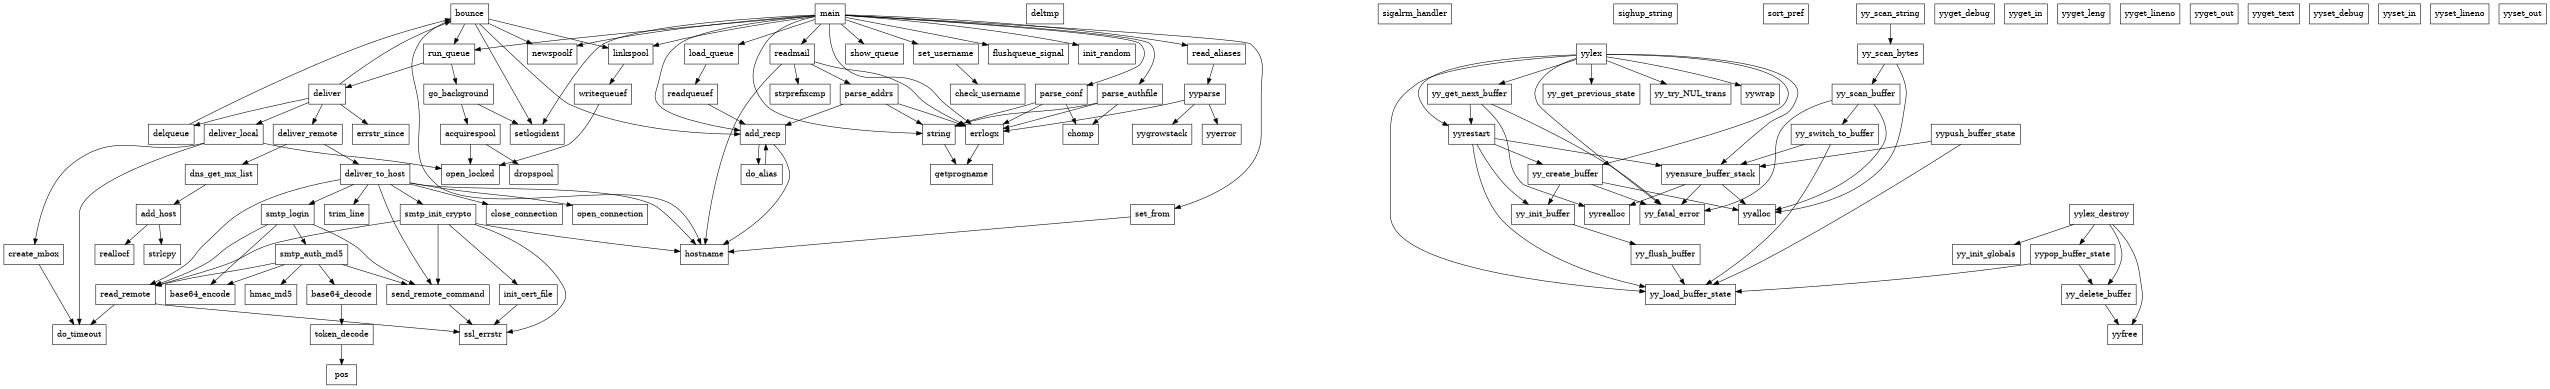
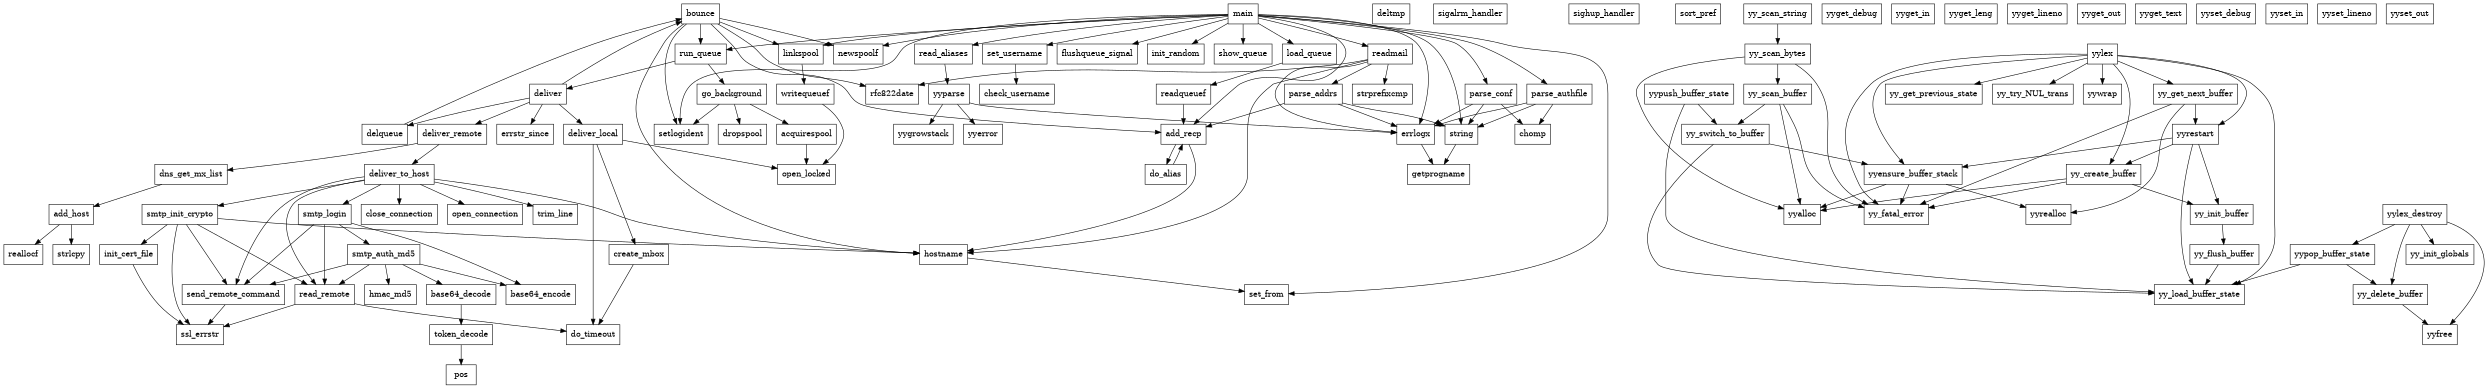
(1645, 14) -> (1604, 14)
none -> (892, 94)
none -> (1828, 134)
(500, 153) -> (736, 112)
(1848, 154) -> (1705, 112)
(932, 234) -> (1103, 274)
